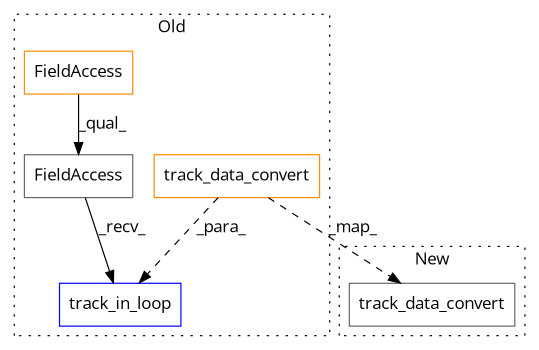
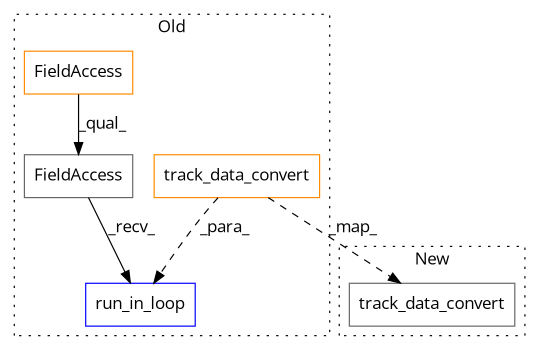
(120, 305) -> (140, 305)
